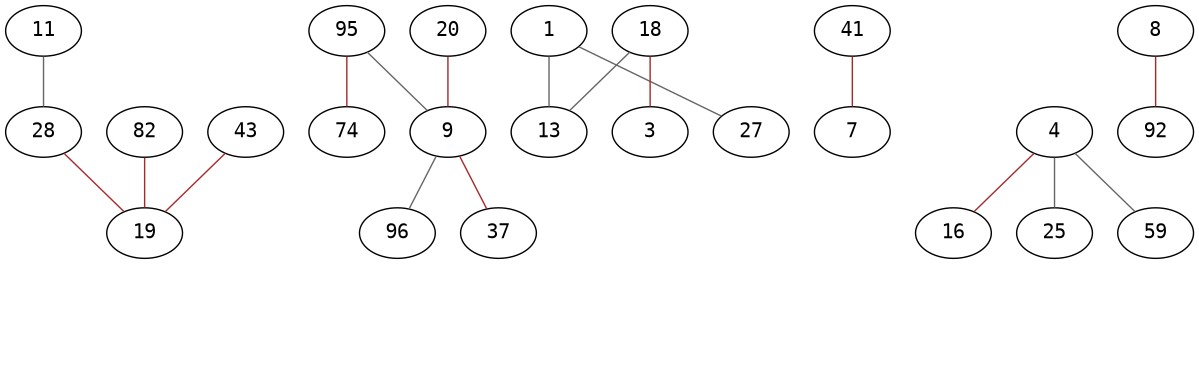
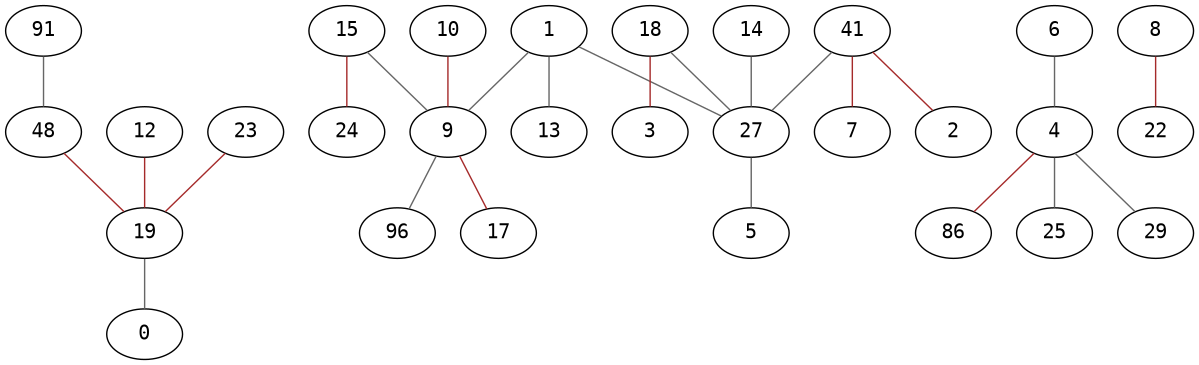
(44, 31) -> (44, 31)
(347, 31) -> (347, 31)
(448, 31) -> (448, 31)
none -> (751, 31)
none -> (1055, 31)
none -> (499, 81)
(600, 81) -> (701, 81)
none -> (802, 81)
(44, 132) -> (44, 132)
(145, 132) -> (145, 132)
(246, 132) -> (246, 132)
(347, 132) -> (347, 132)
none -> (953, 132)
(1156, 132) -> (1156, 132)
(498, 233) -> (498, 233)
none -> (751, 233)
(953, 233) -> (953, 233)
(1156, 233) -> (1156, 233)
none -> (145, 334)
